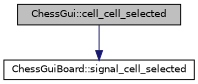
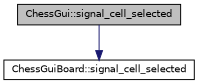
(99, 15) -> (99, 15)
